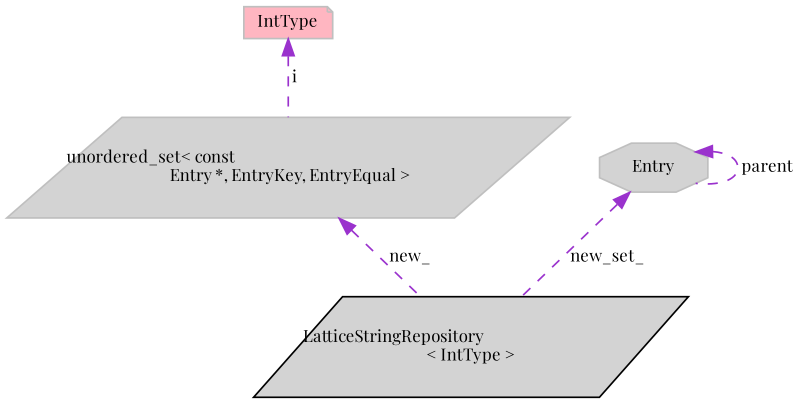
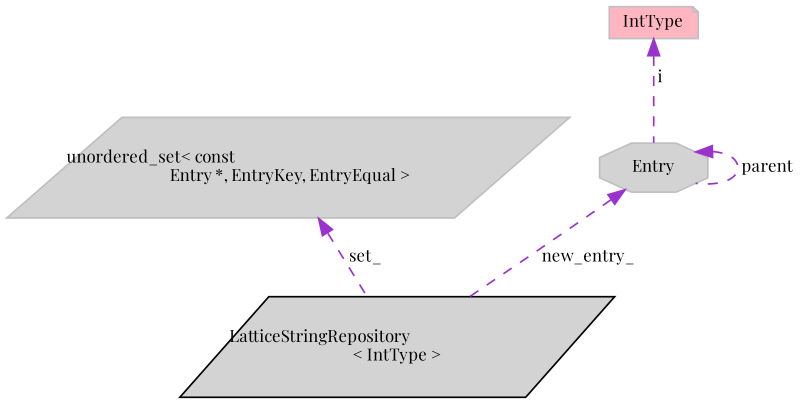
(288, 87) -> (654, 99)
(409, 257) -> (364, 257)
(606, 257) -> (587, 257)
